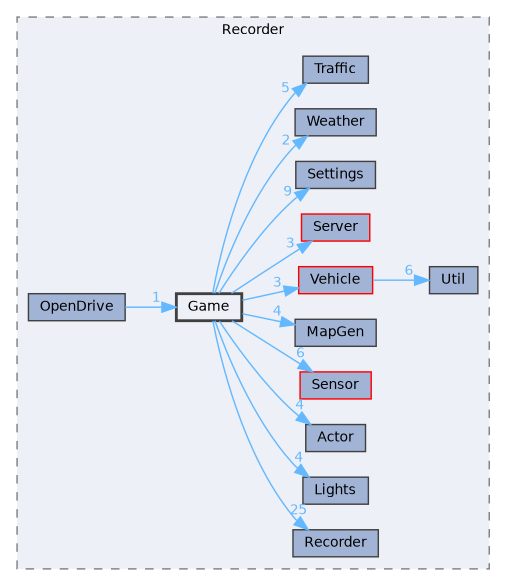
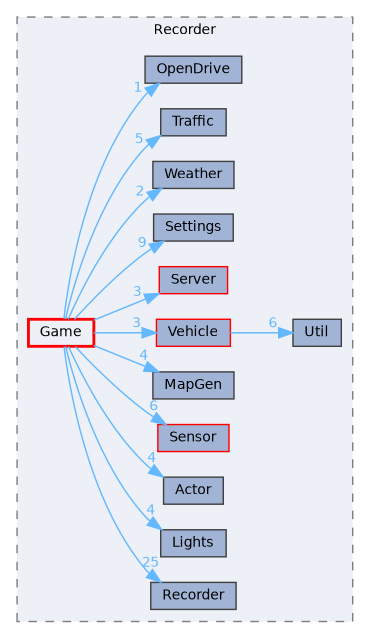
(144, 307) -> (90, 199)
(209, 307) -> (61, 333)
